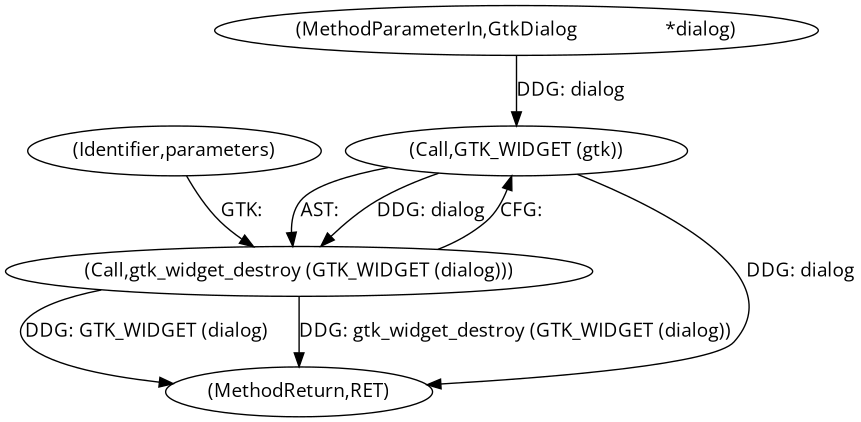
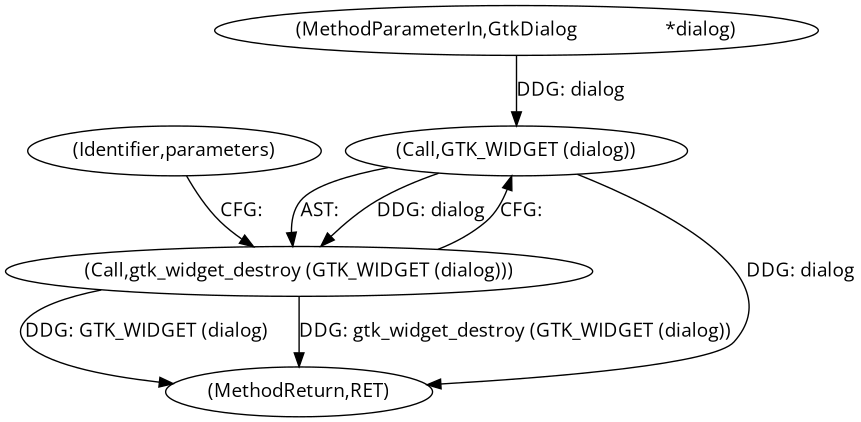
(517, 151) -> (517, 151)
(244, 211) -> (244, 211)
